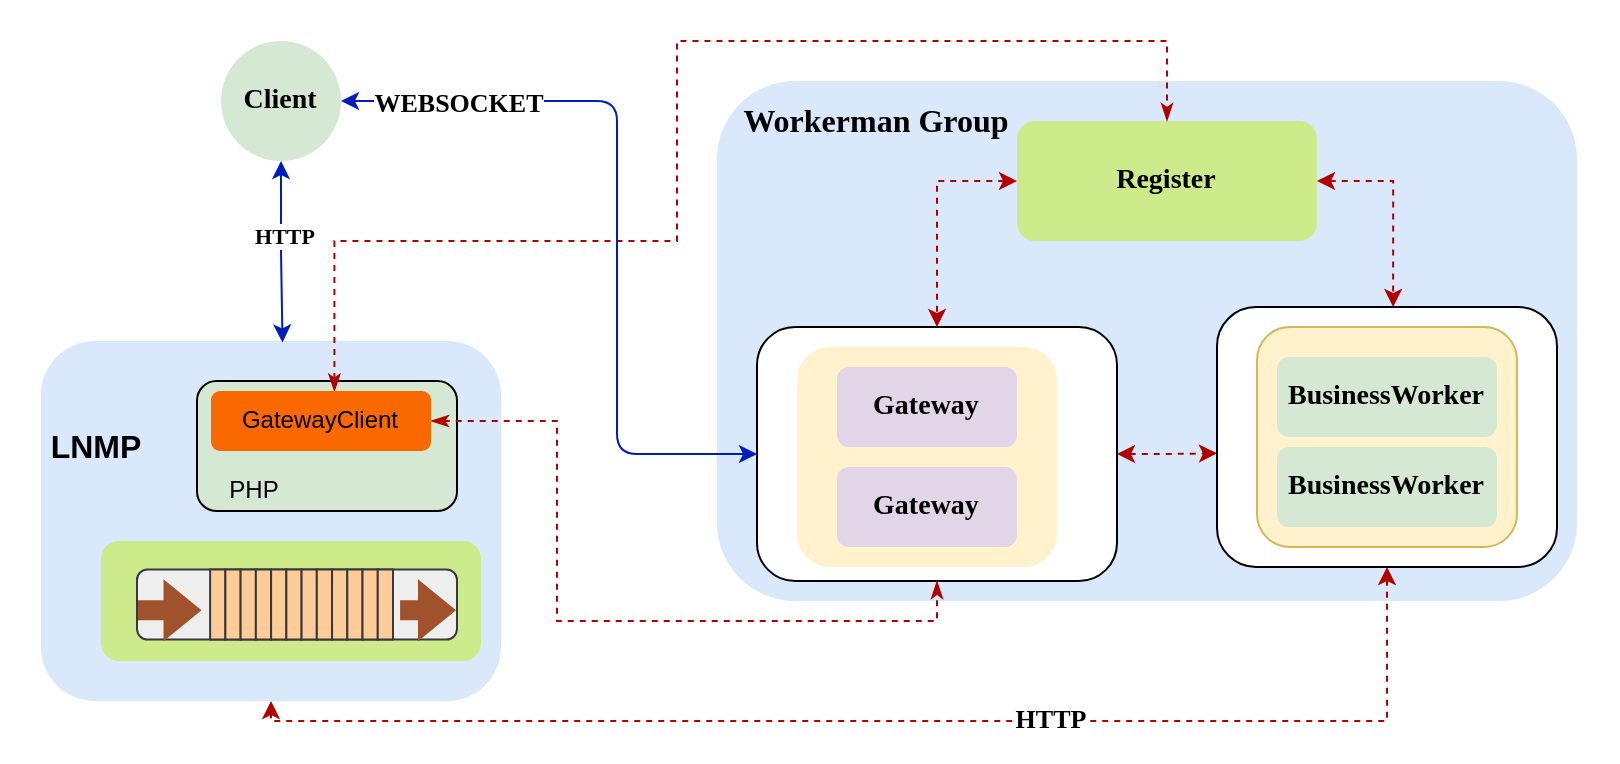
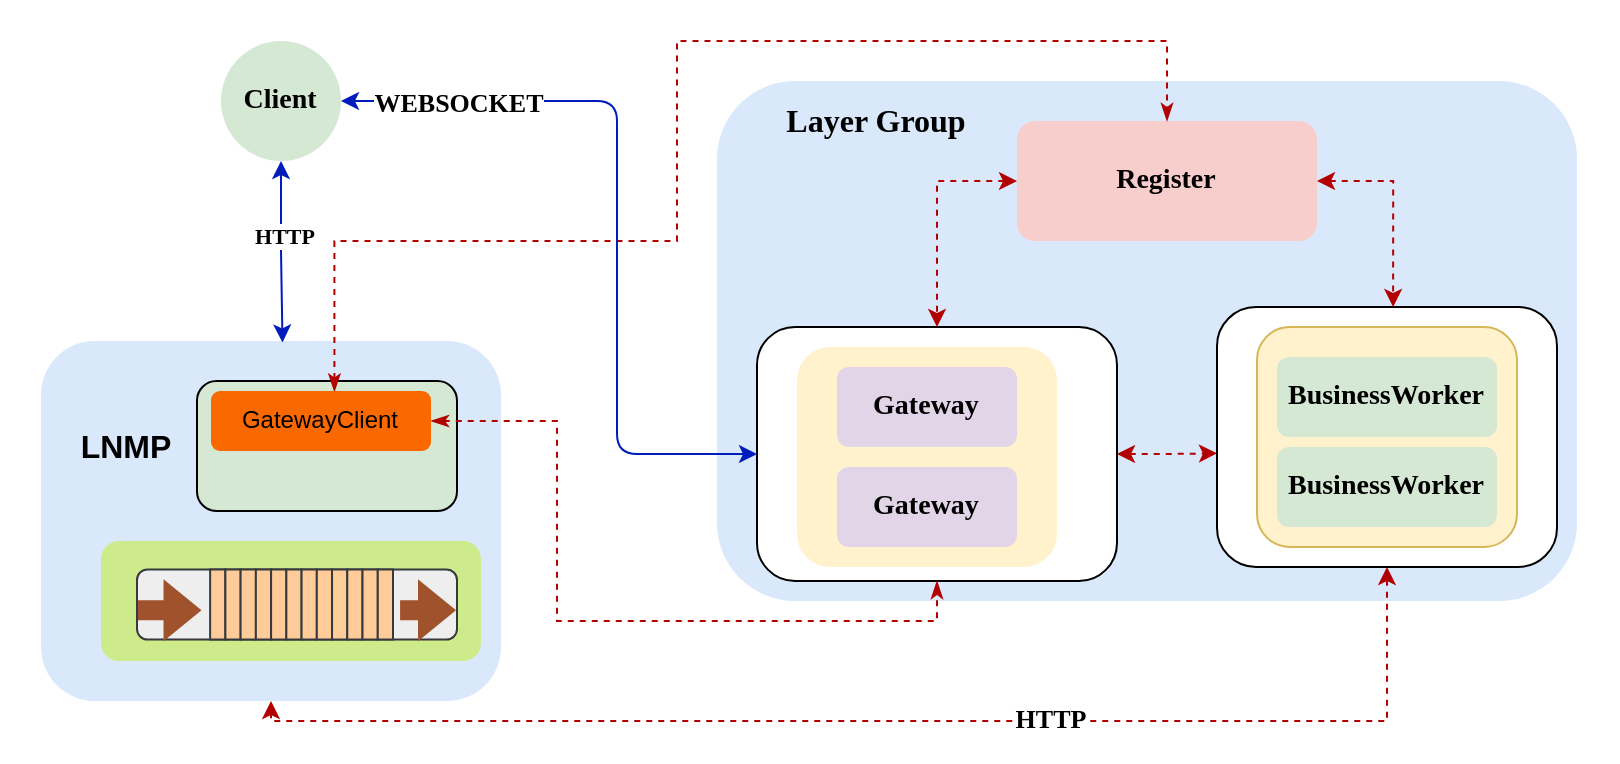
(877, 121) -> (877, 121)
(1167, 181) -> (1167, 181)
(97, 446) -> (127, 446)
(255, 491) -> none
